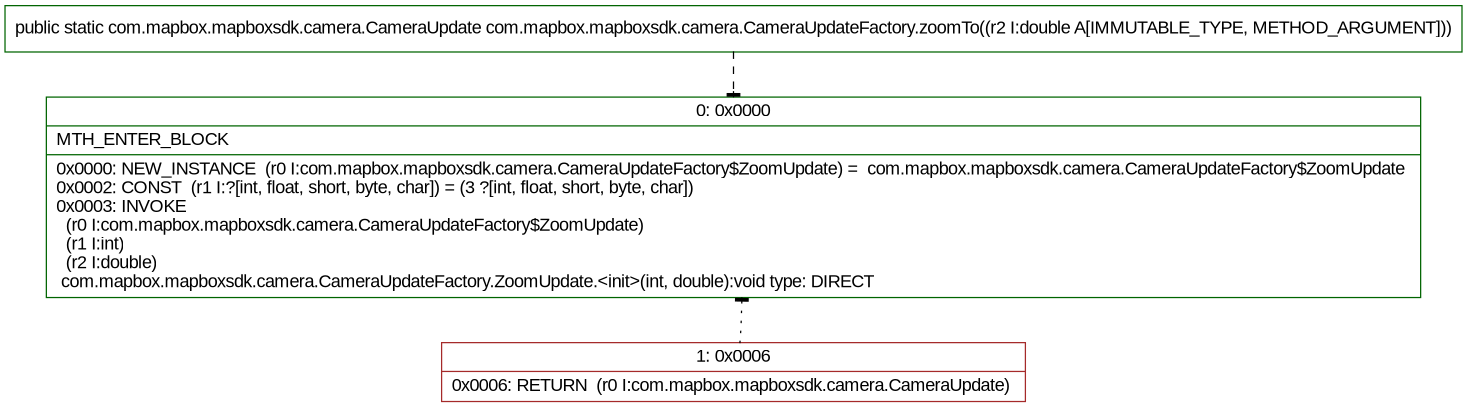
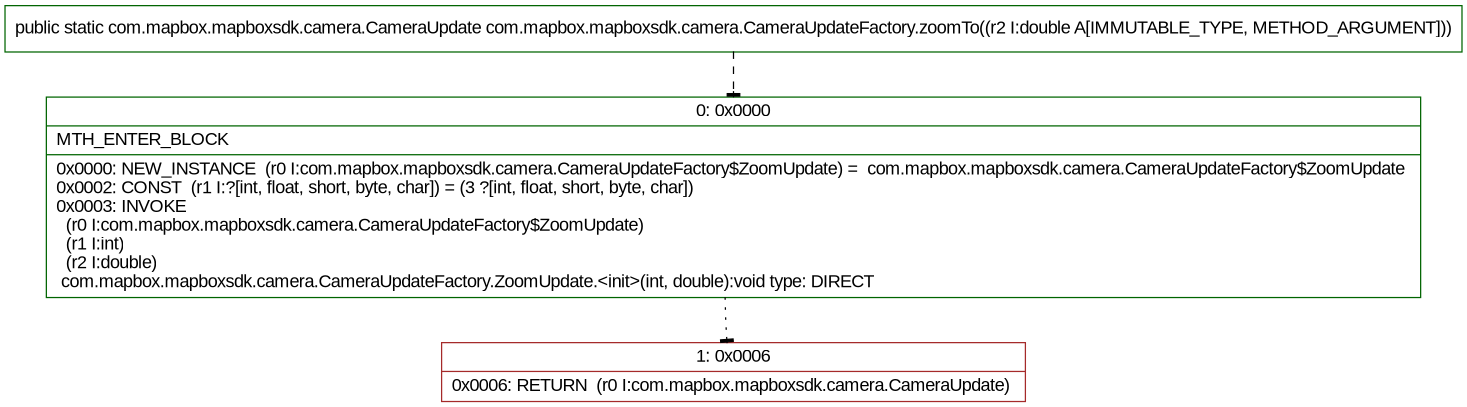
(741, 323) -> (726, 317)
